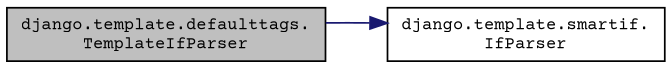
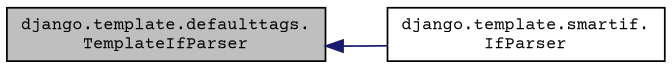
(348, 23) -> (365, 46)
